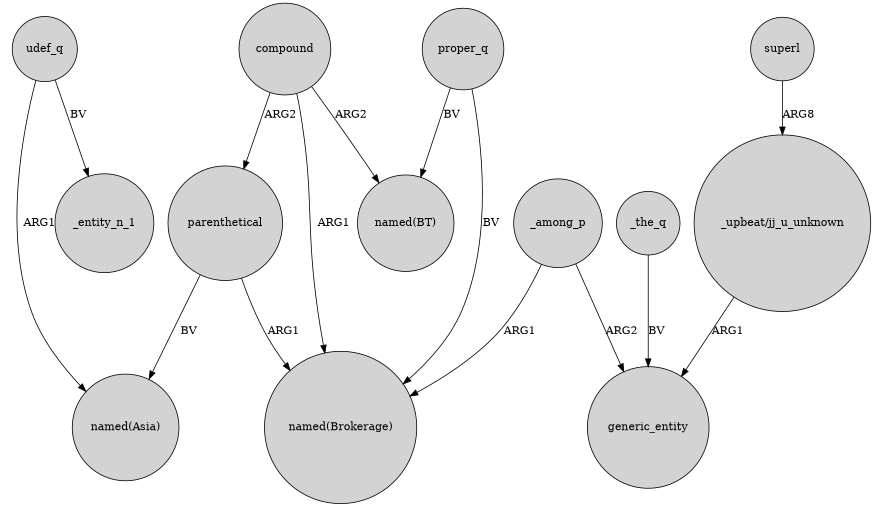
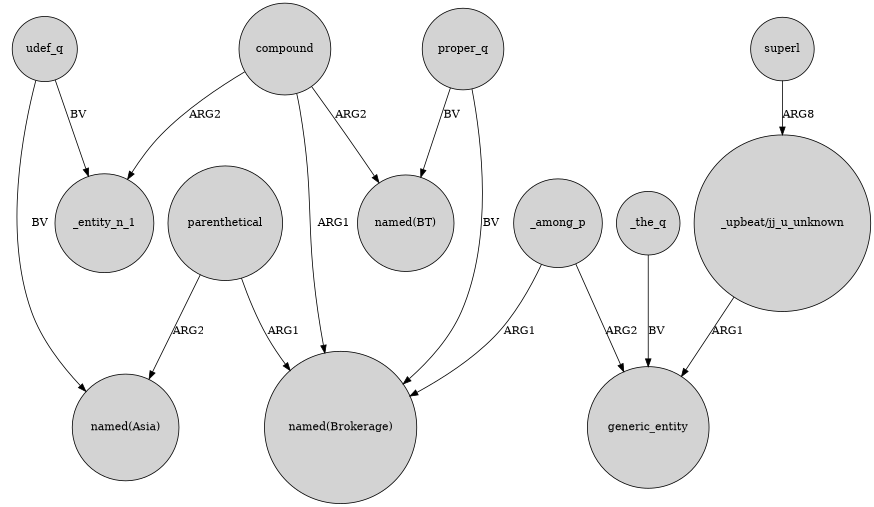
(258, 127) -> (182, 115)
(40, 223) -> (40, 223)
(189, 331) -> (189, 331)
